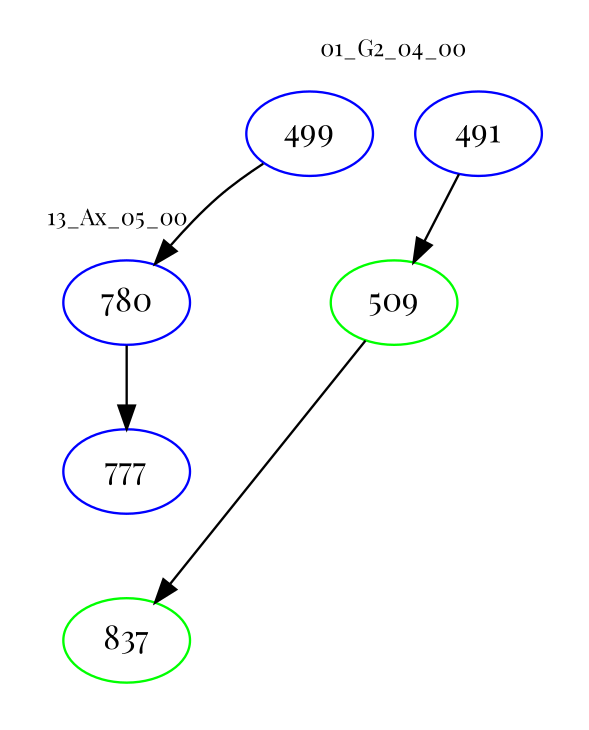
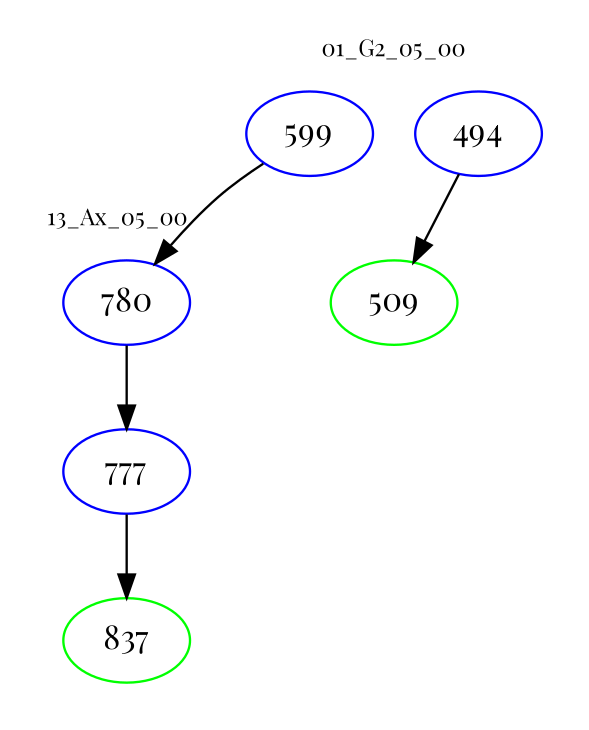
(394, 50) -> (394, 50)
(310, 134) -> (310, 134)
(479, 134) -> (479, 134)
(268, 462) -> (127, 544)
